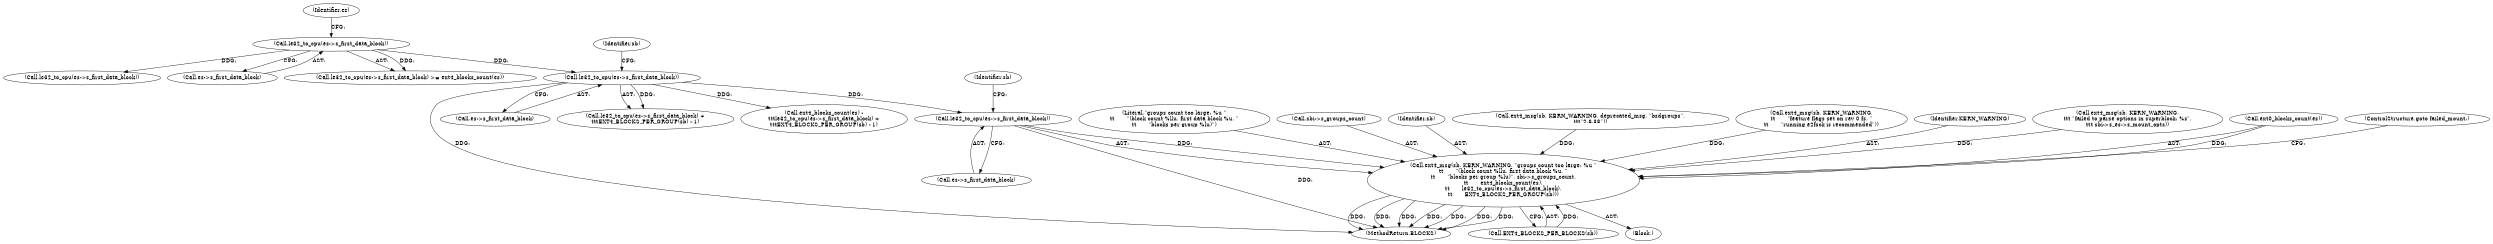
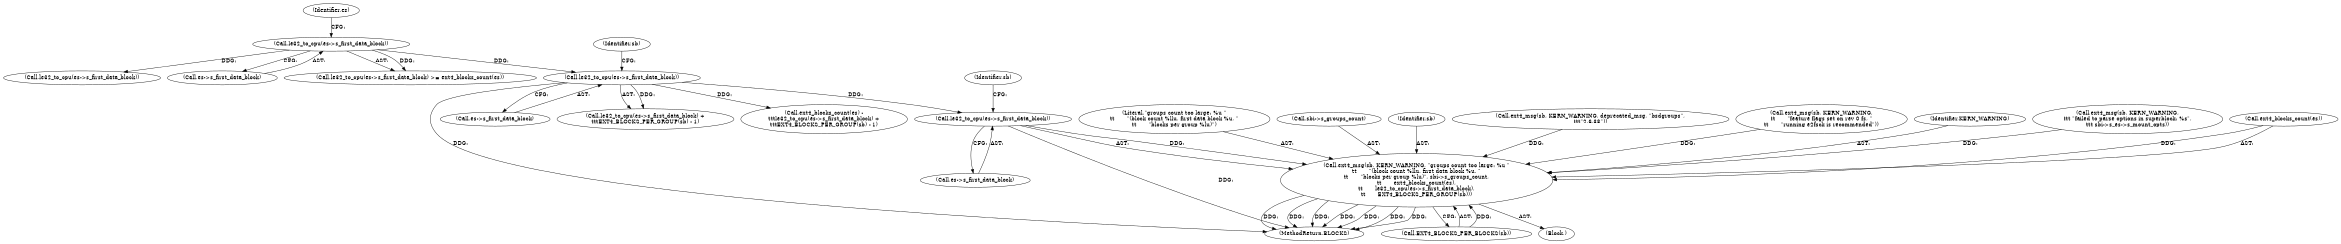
(2284, 119) -> (2284, 119)
(2417, 119) -> none
